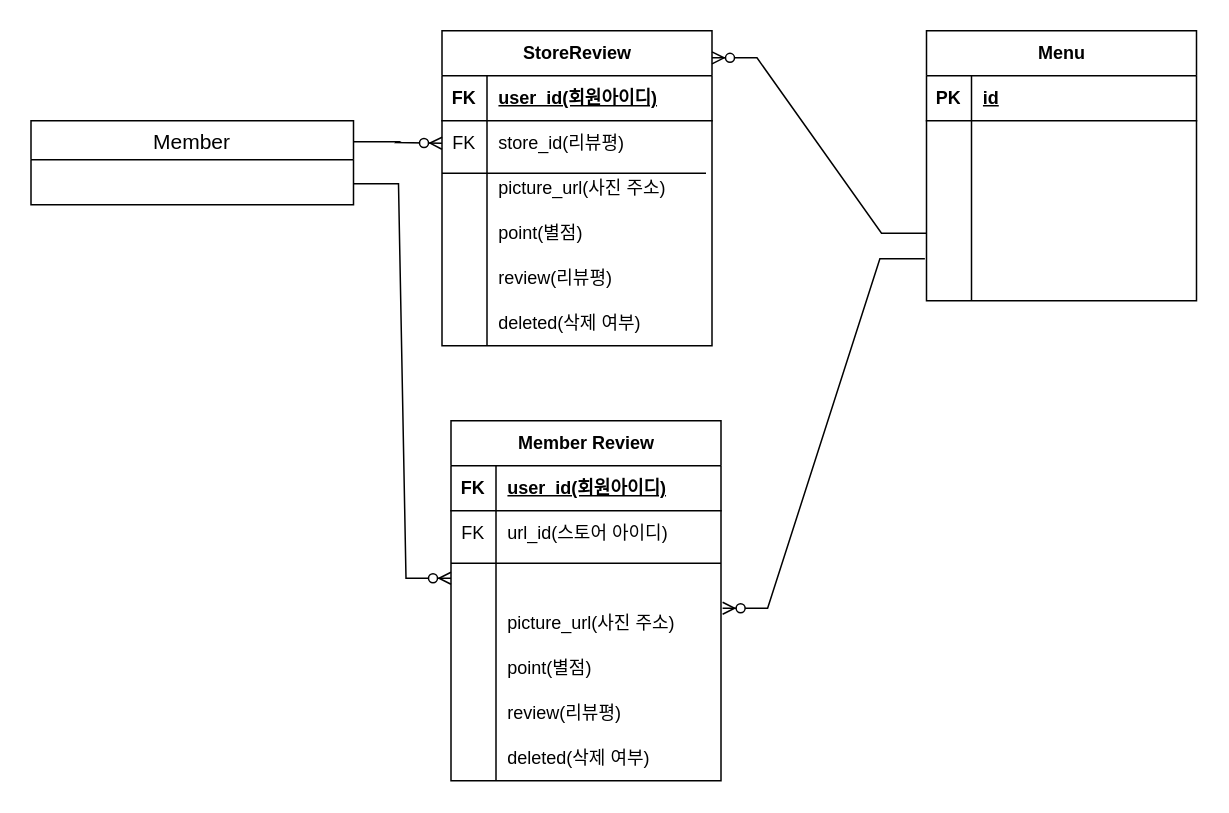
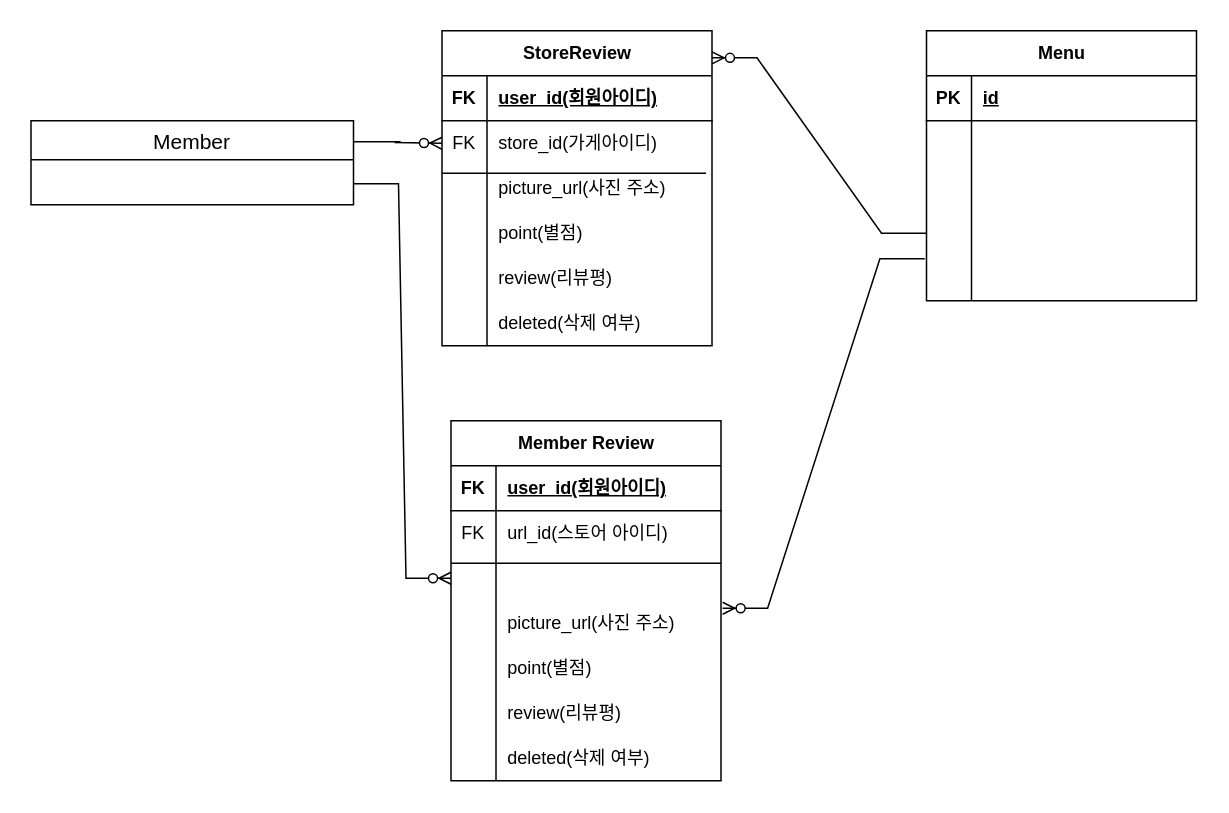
(574, 143) -> (592, 143)
